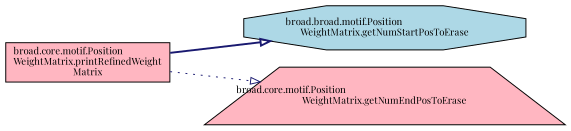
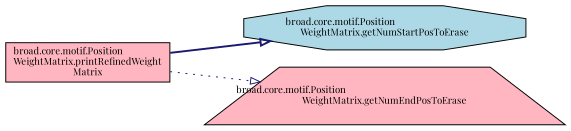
(385, 28) -> (385, 28)
